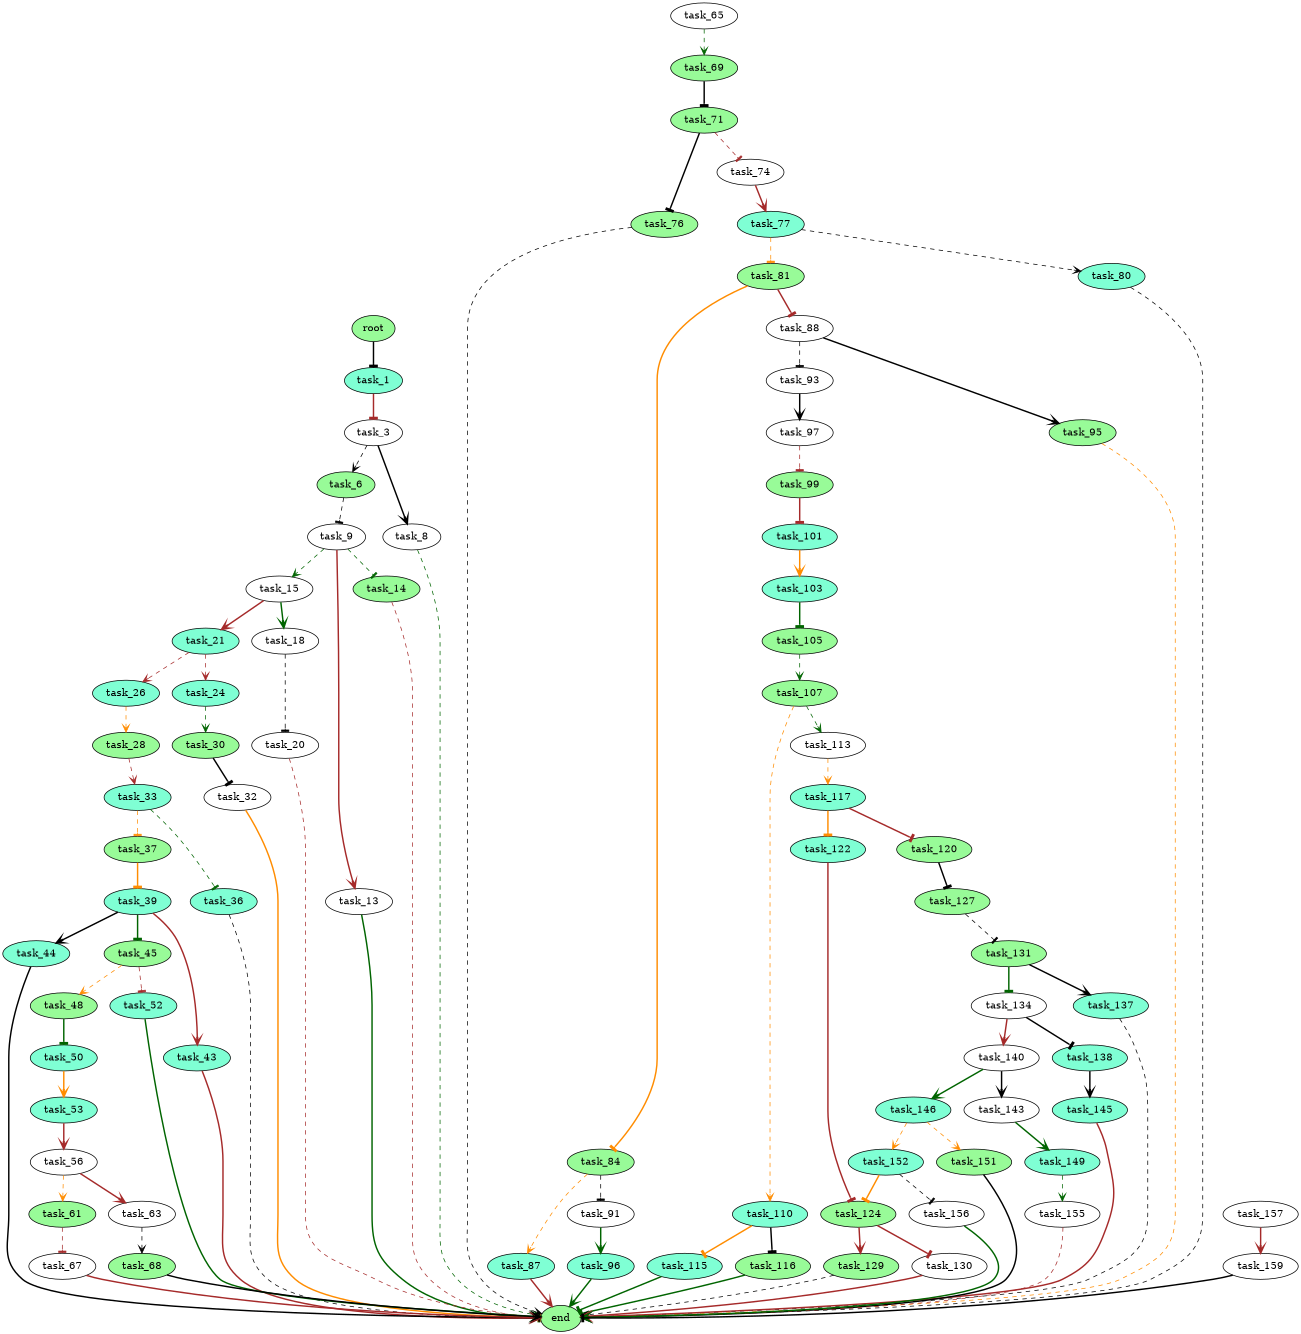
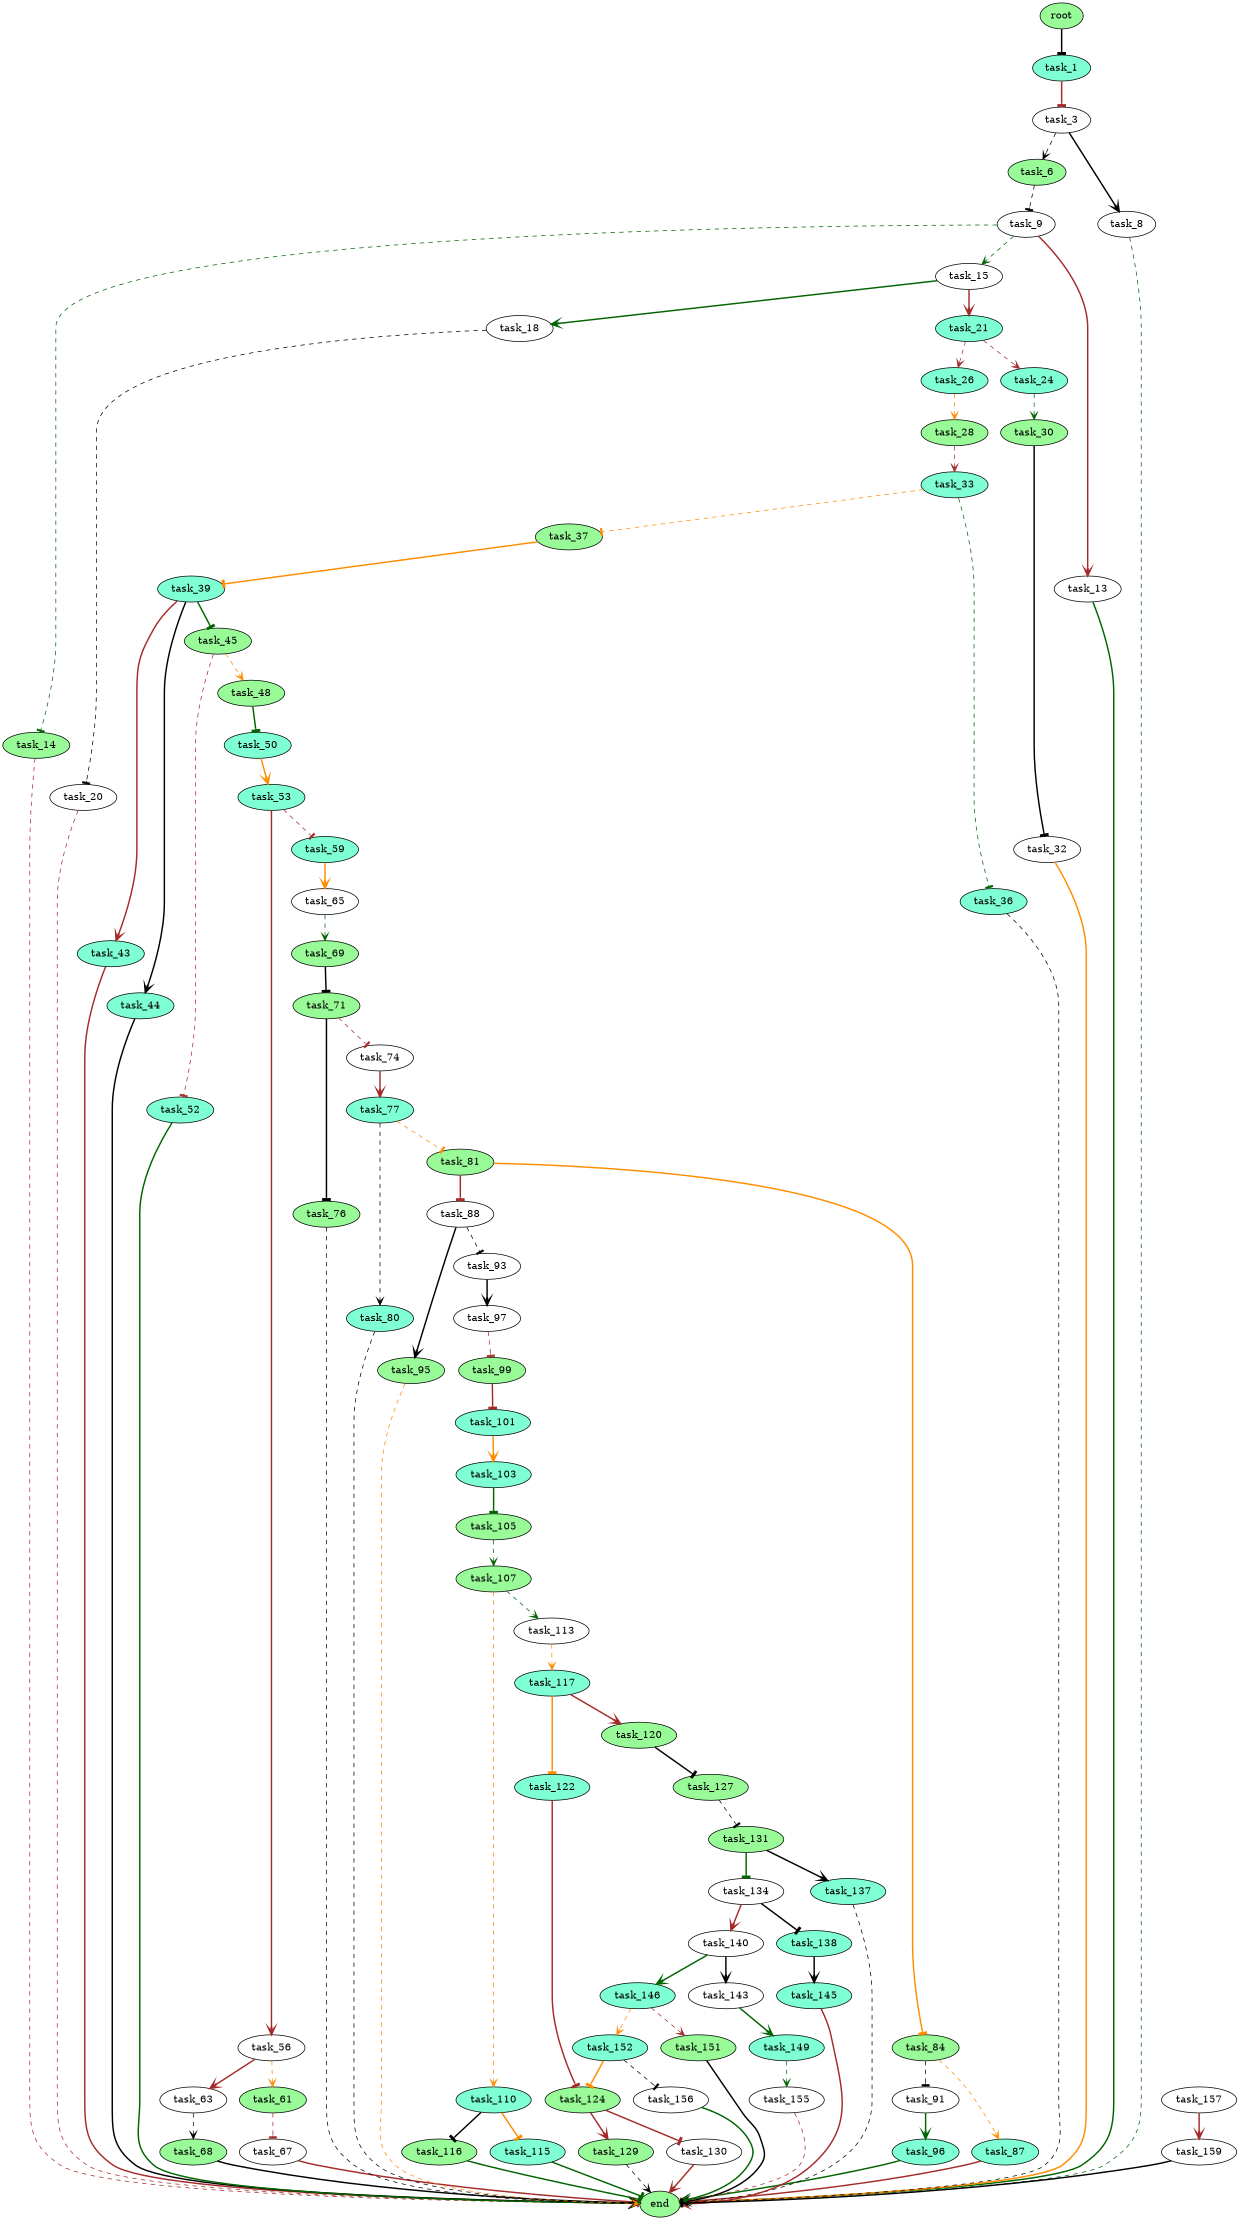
(879, 823) -> (592, 1707)
none -> (325, 850)
(941, 1134) -> (665, 2019)
(539, 1290) -> (833, 2187)
